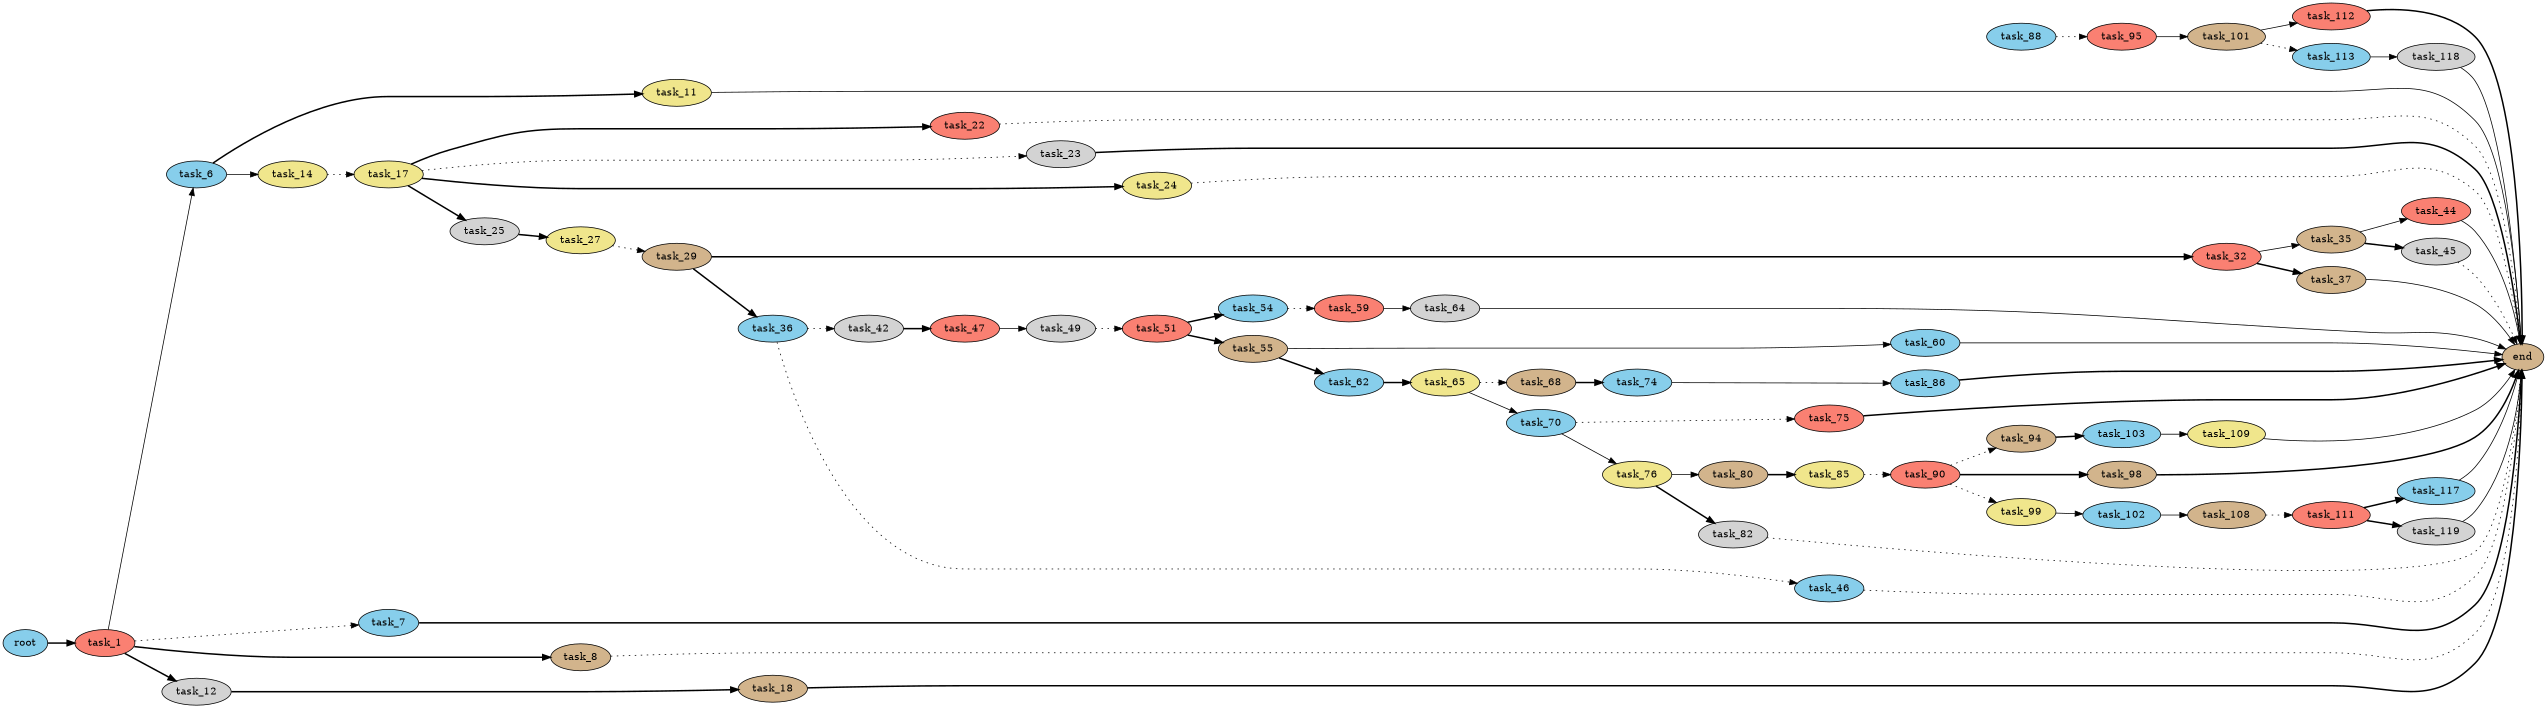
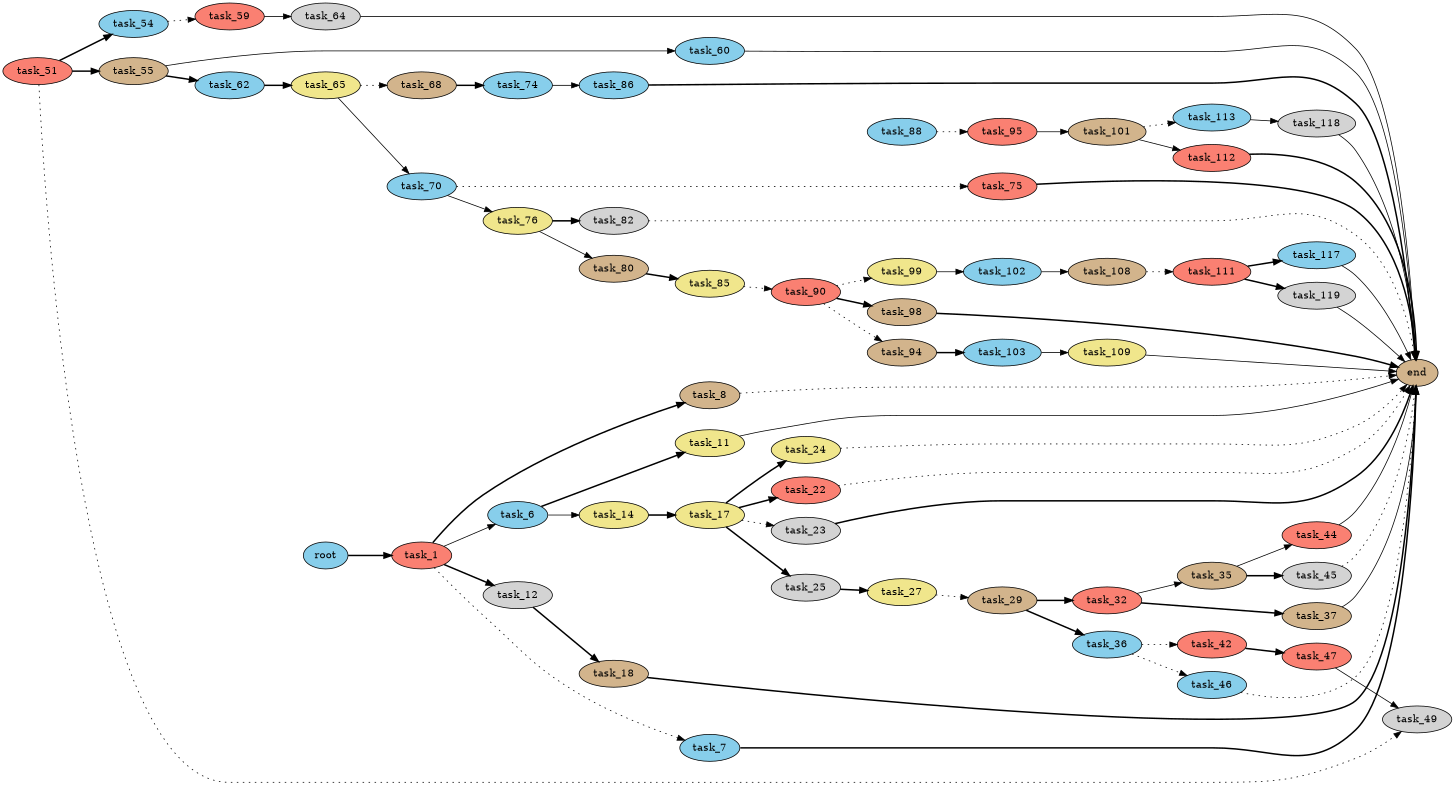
(337, 174) -> (658, 515)
(869, 329) -> (1212, 645)
(1105, 329) -> (441, 782)
